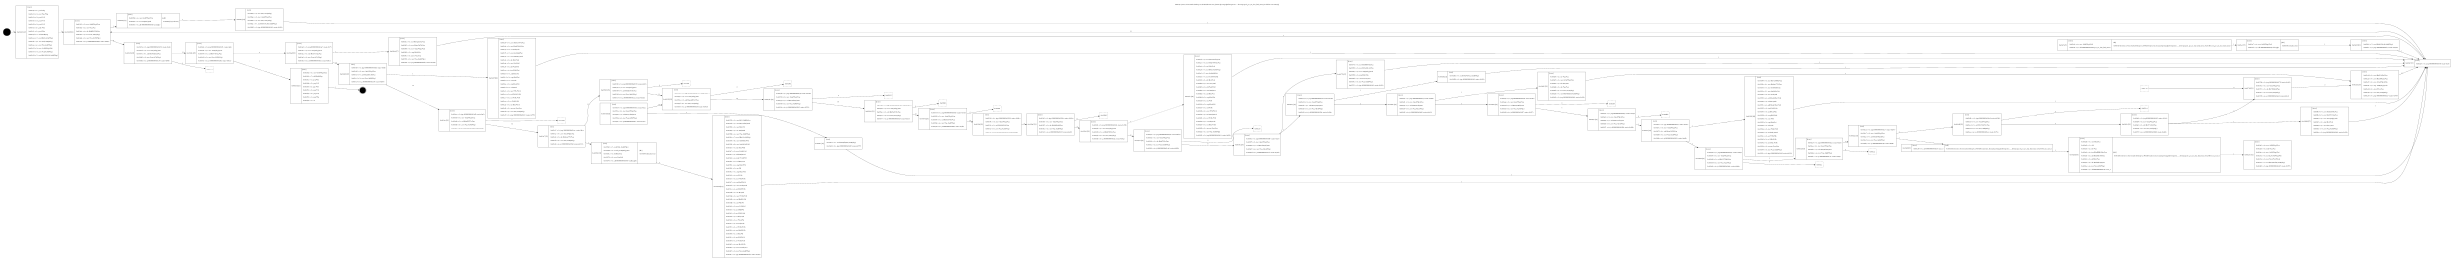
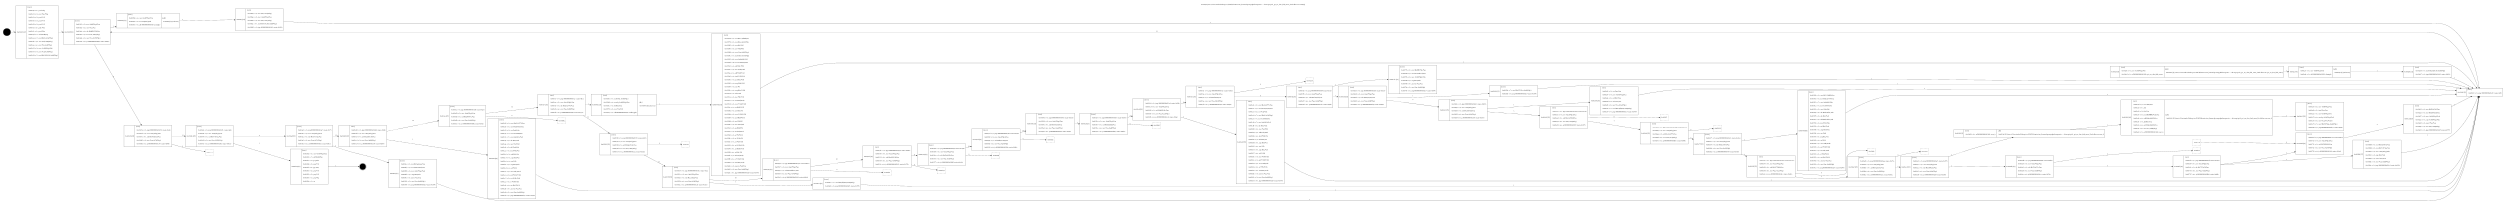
(1968, 74) -> (2047, 90)
(654, 95) -> (654, 160)
